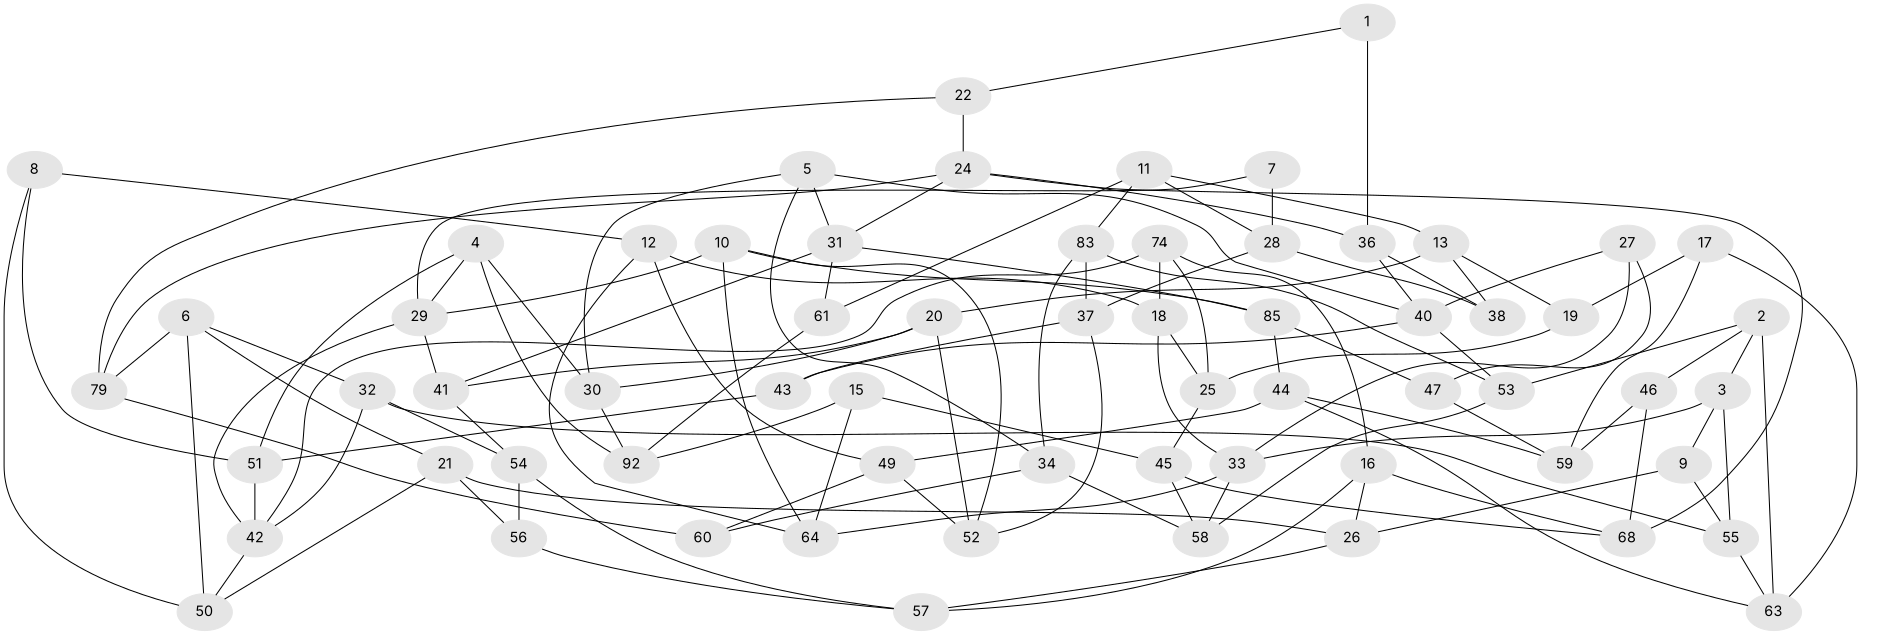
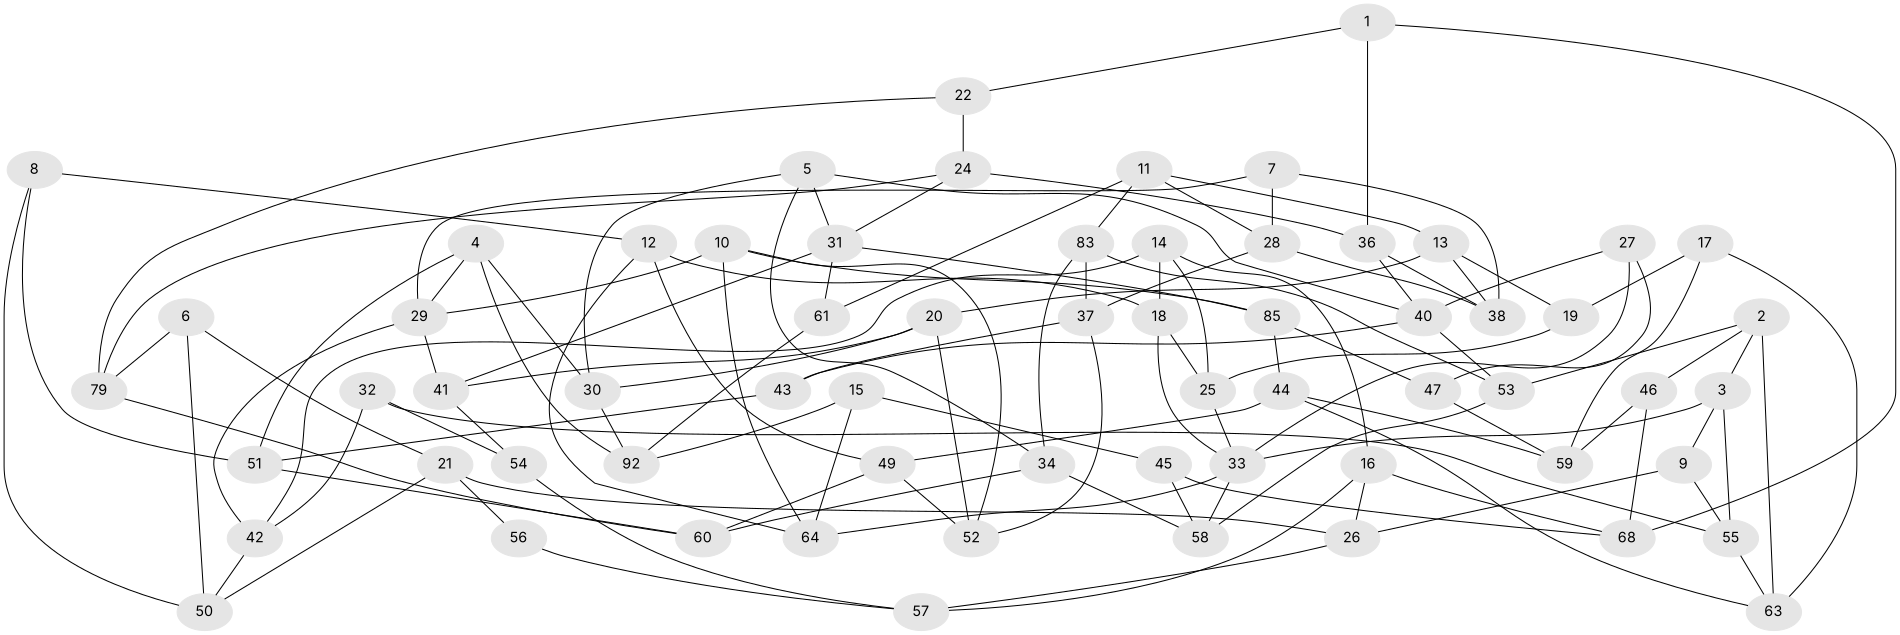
none -> (1429, 202)
(1561, 202) -> (1889, 155)
(1160, 244) -> (1160, 244)
(277, 354) -> none
(1186, 428) -> (1222, 427)
(519, 501) -> none
(255, 502) -> (390, 487)
